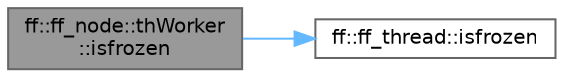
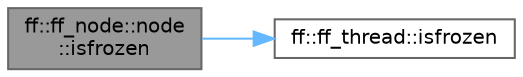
(125, 39) -> (105, 39)
